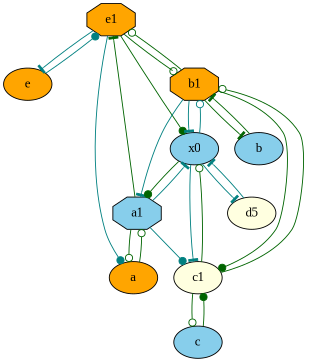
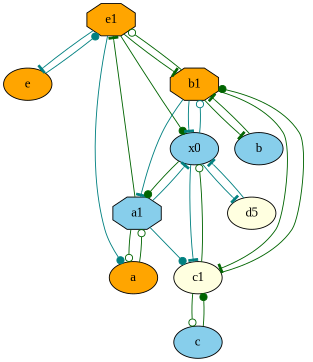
(148, 53) -> (148, 53)
(287, 175) -> (287, 175)
(303, 180) -> (303, 180)
